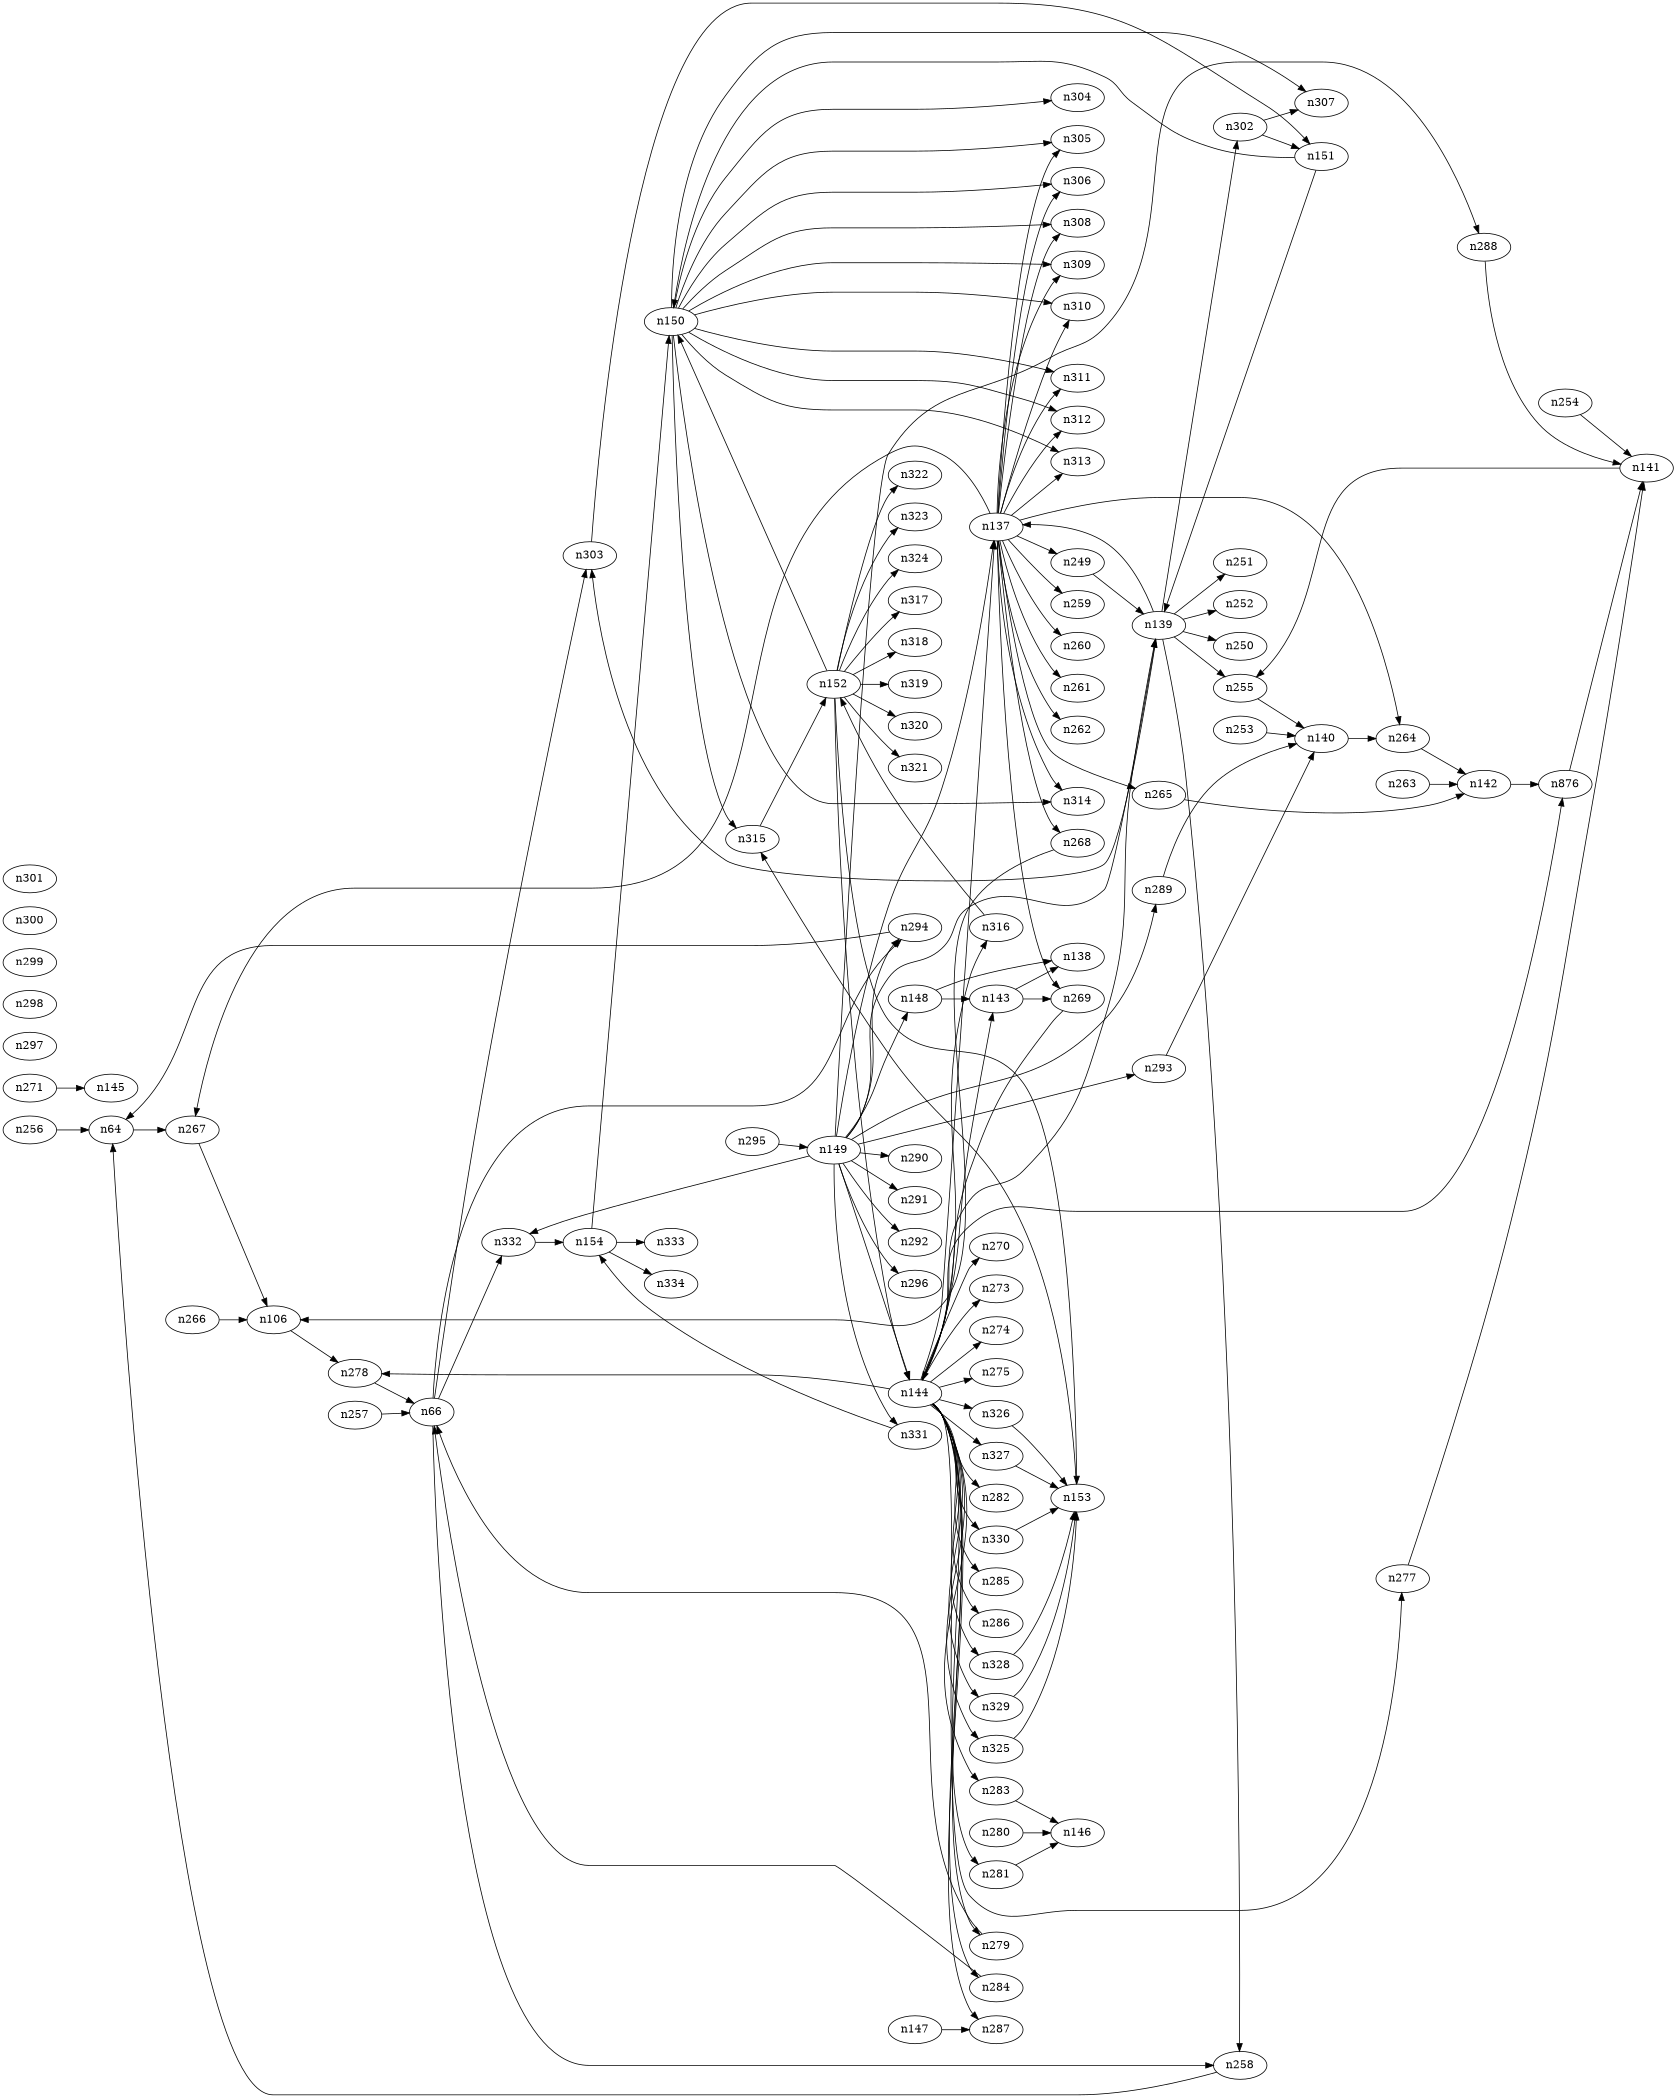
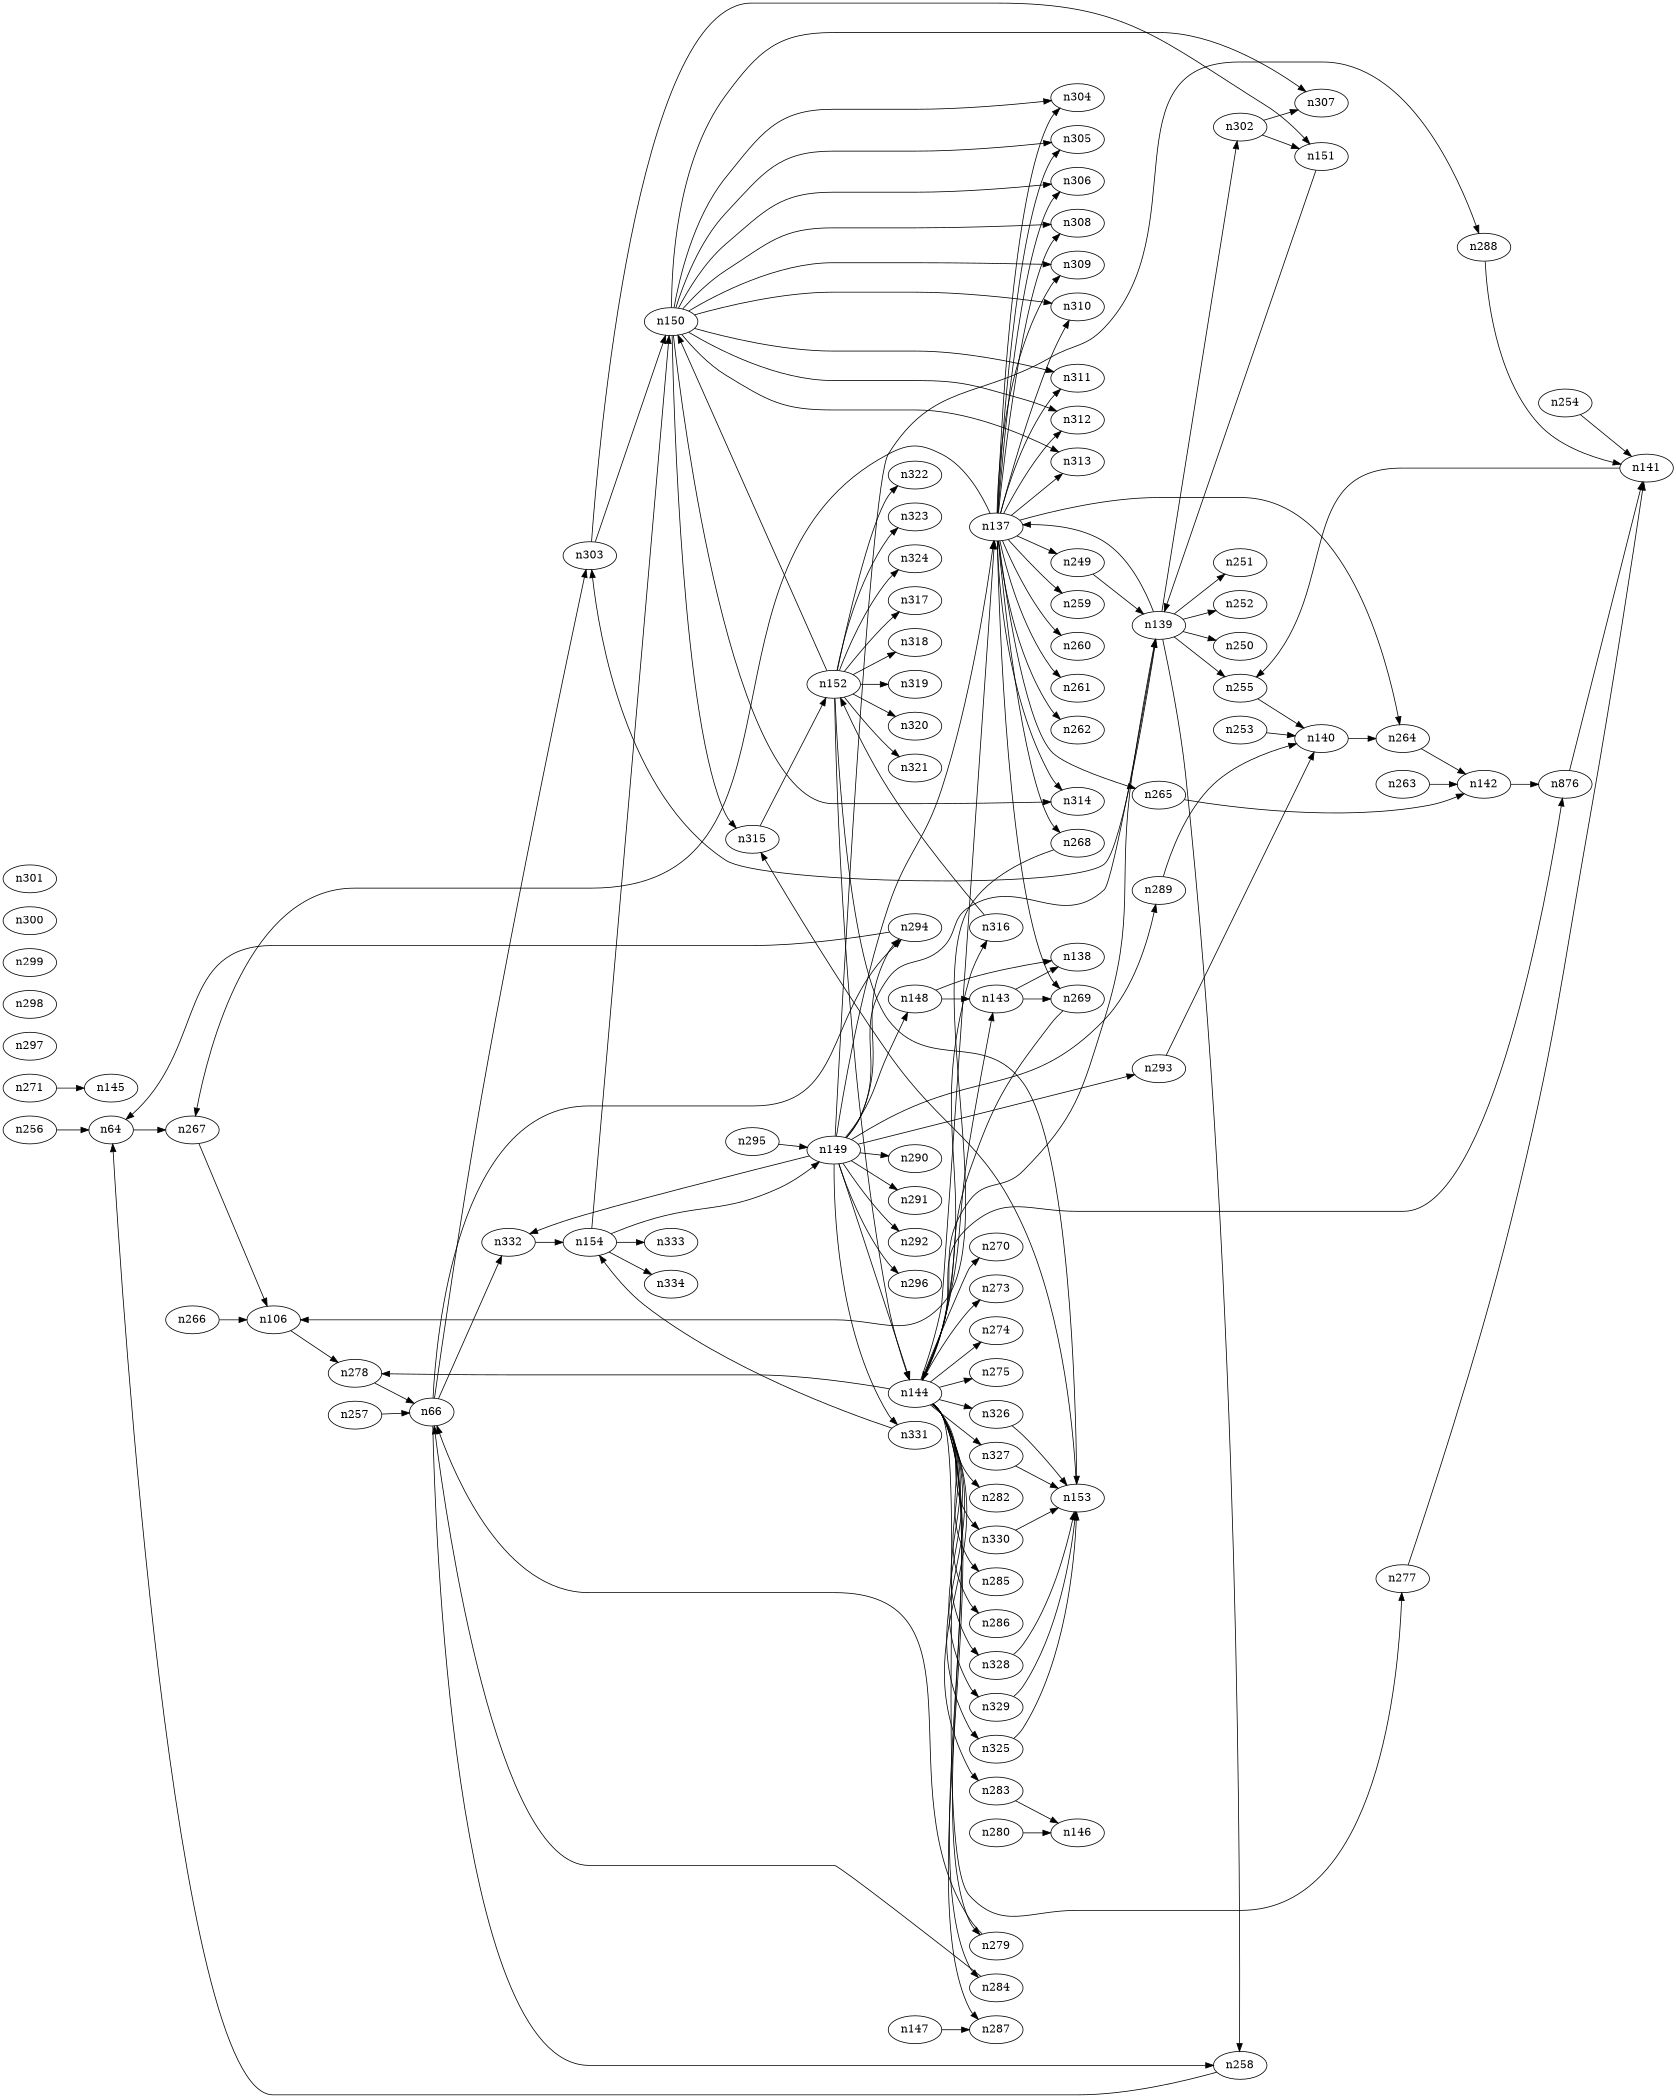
(923, 62) -> (629, 442)
none -> (1014, 290)
none -> (715, 1207)
(996, 1875) -> none
